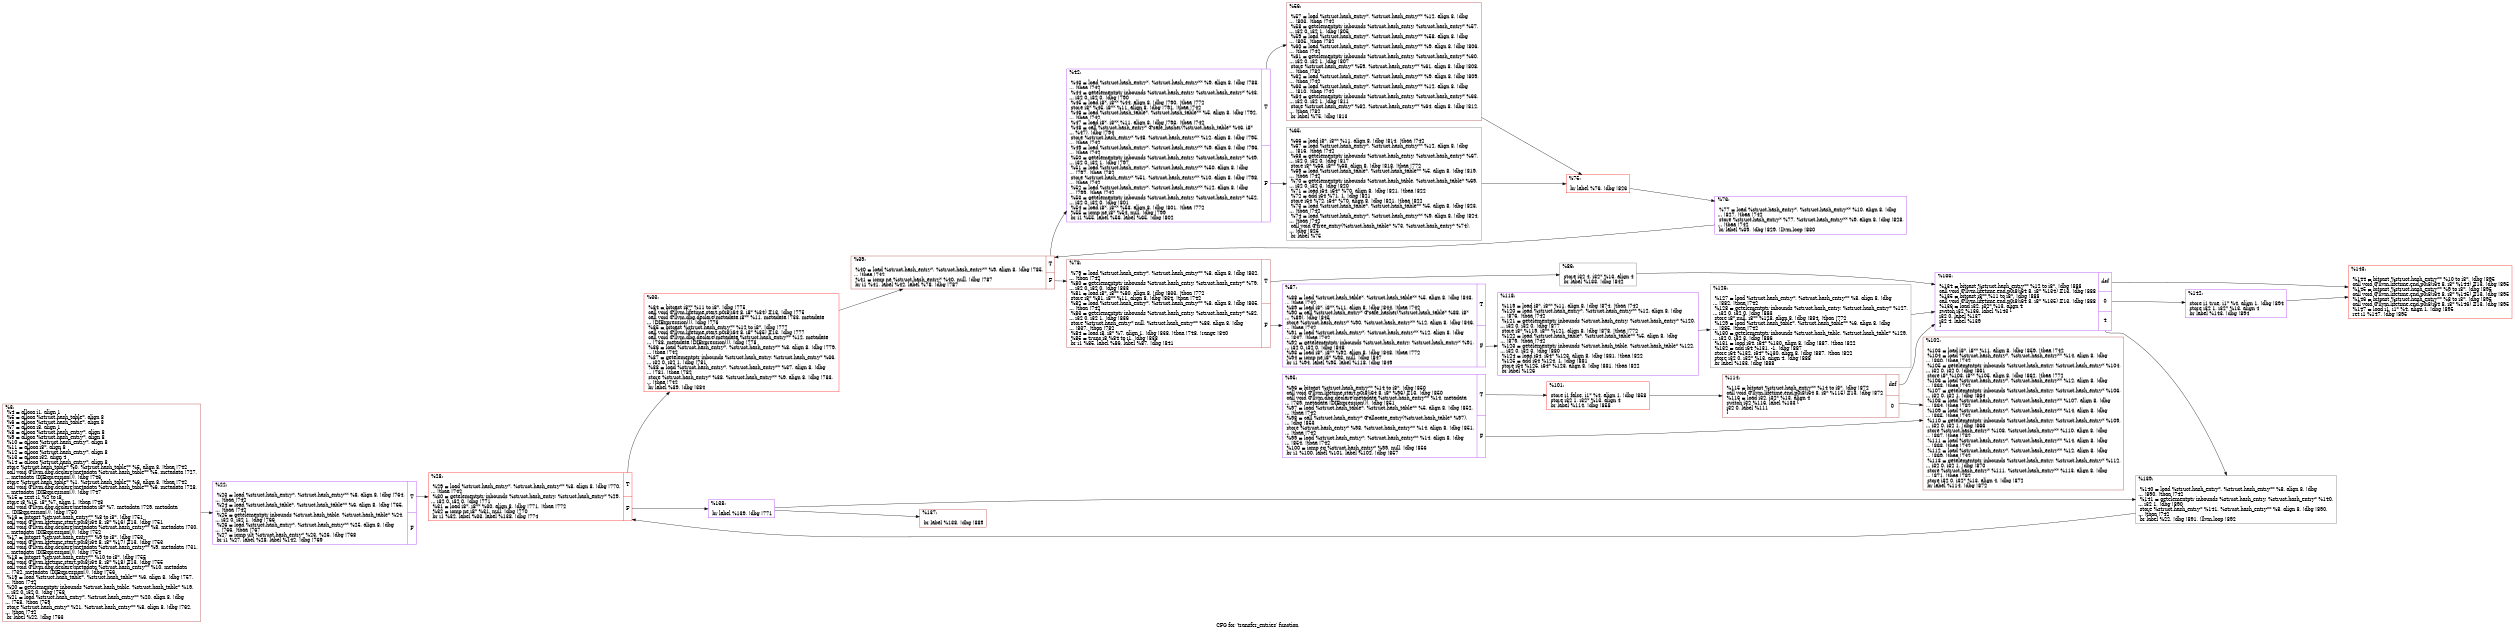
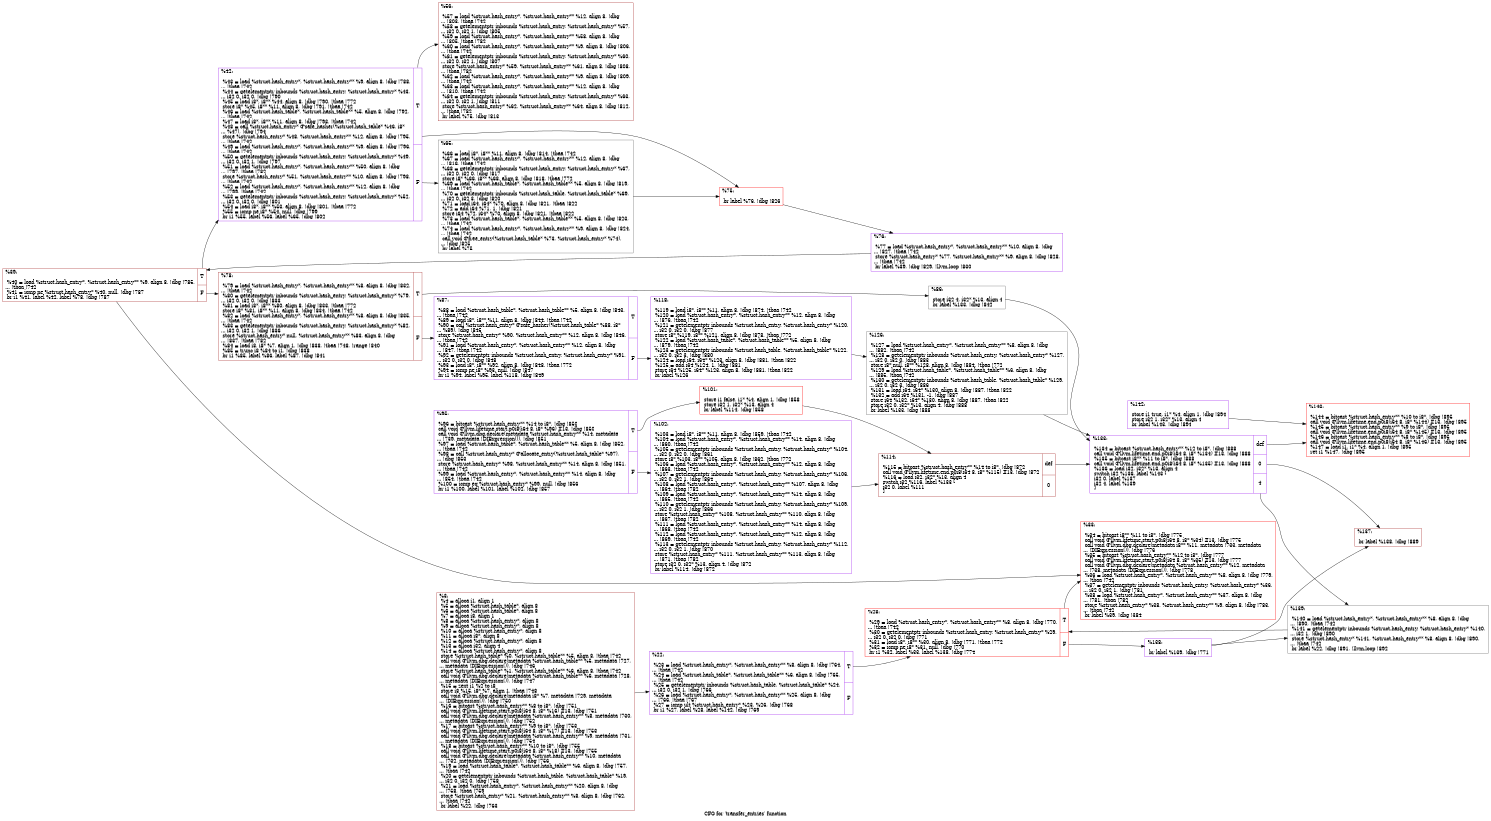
(1530, 145) -> (585, 131)
(869, 300) -> (546, 583)
(2147, 302) -> (1328, 484)
(1909, 404) -> (863, 486)
(2023, 414) -> (751, 497)
